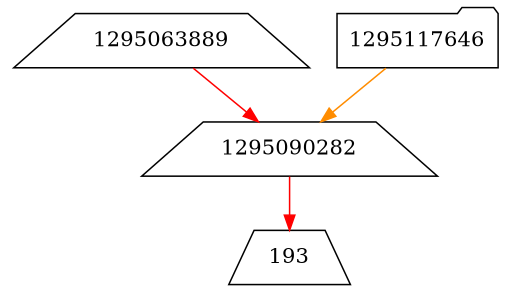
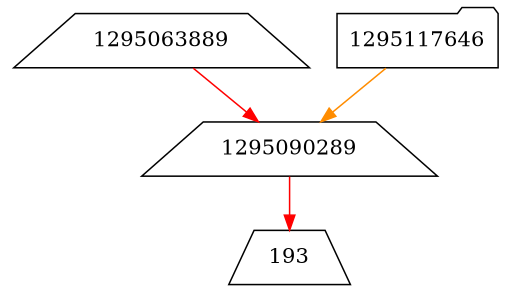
(290, 149) -> (290, 149)
